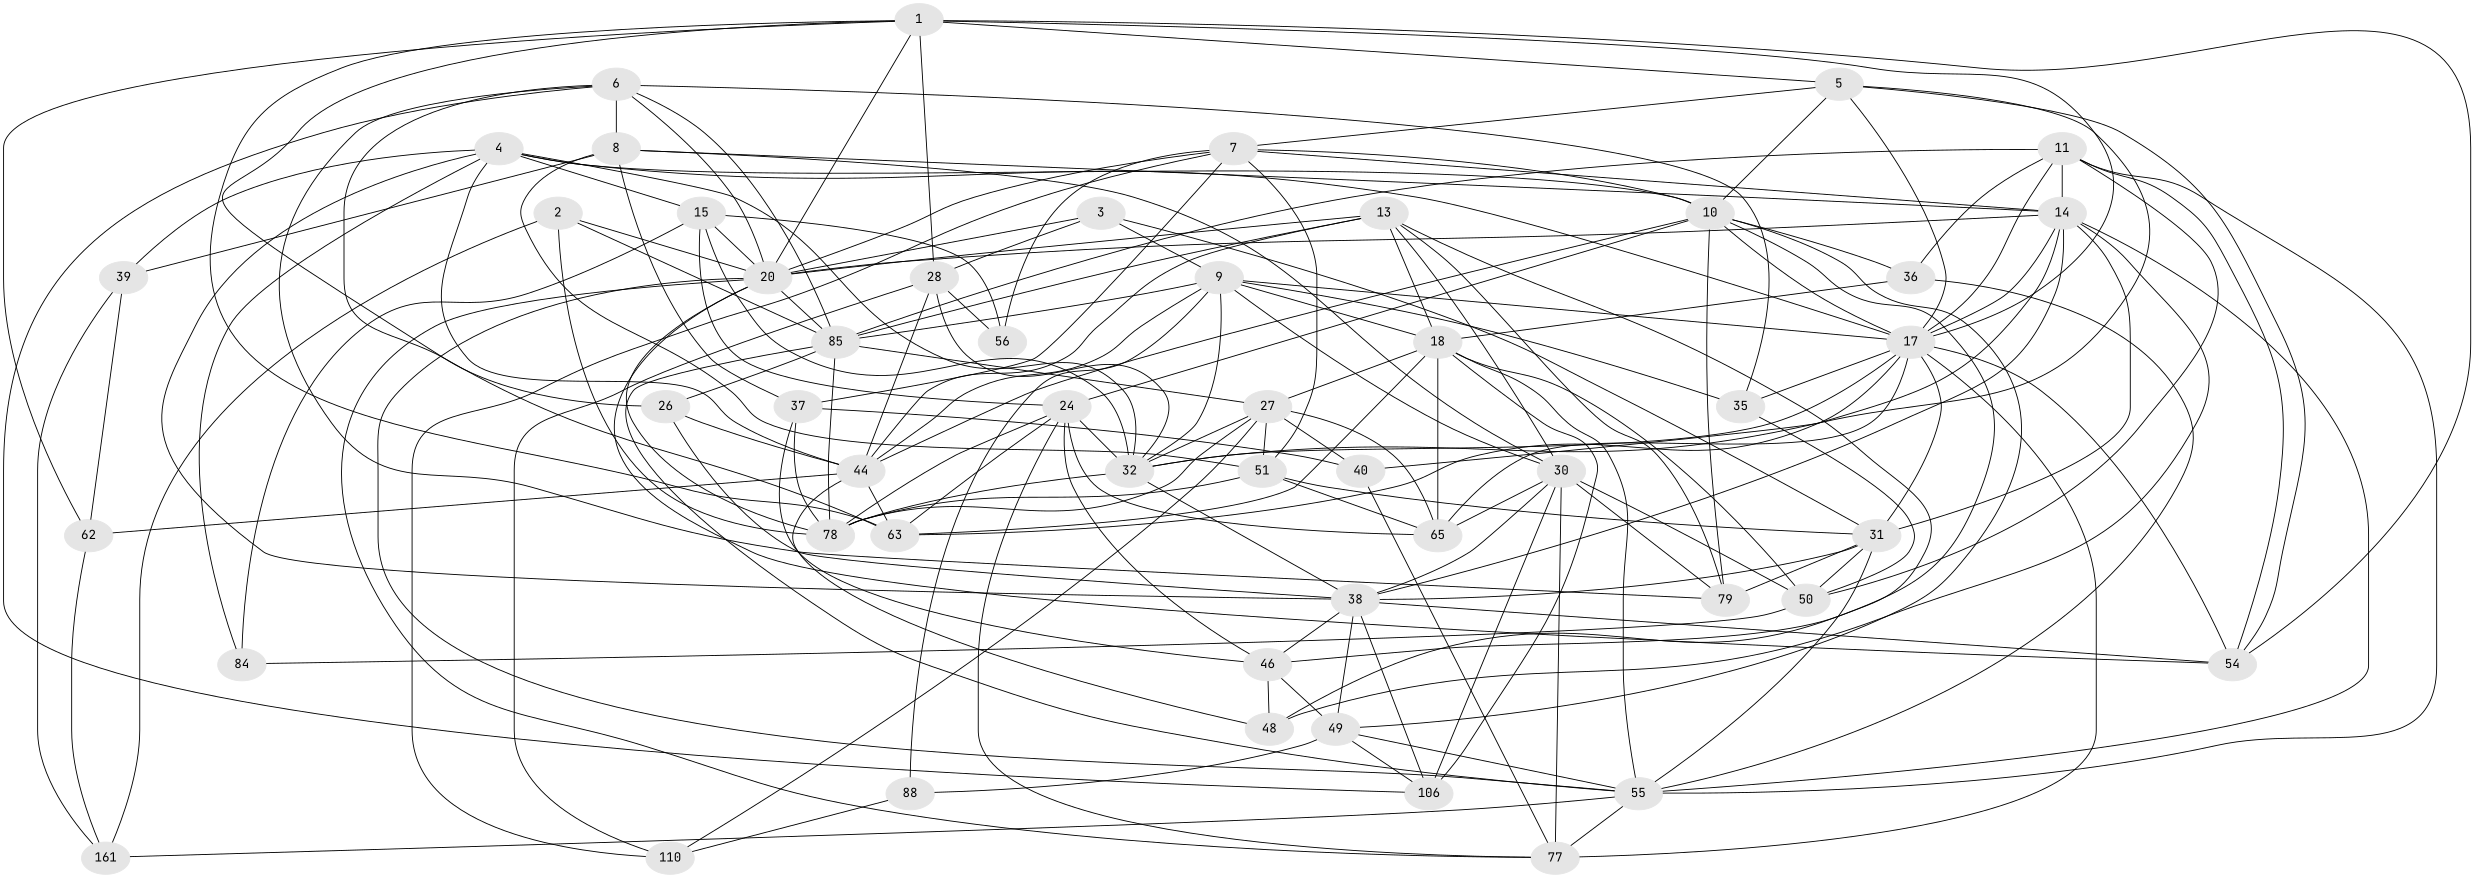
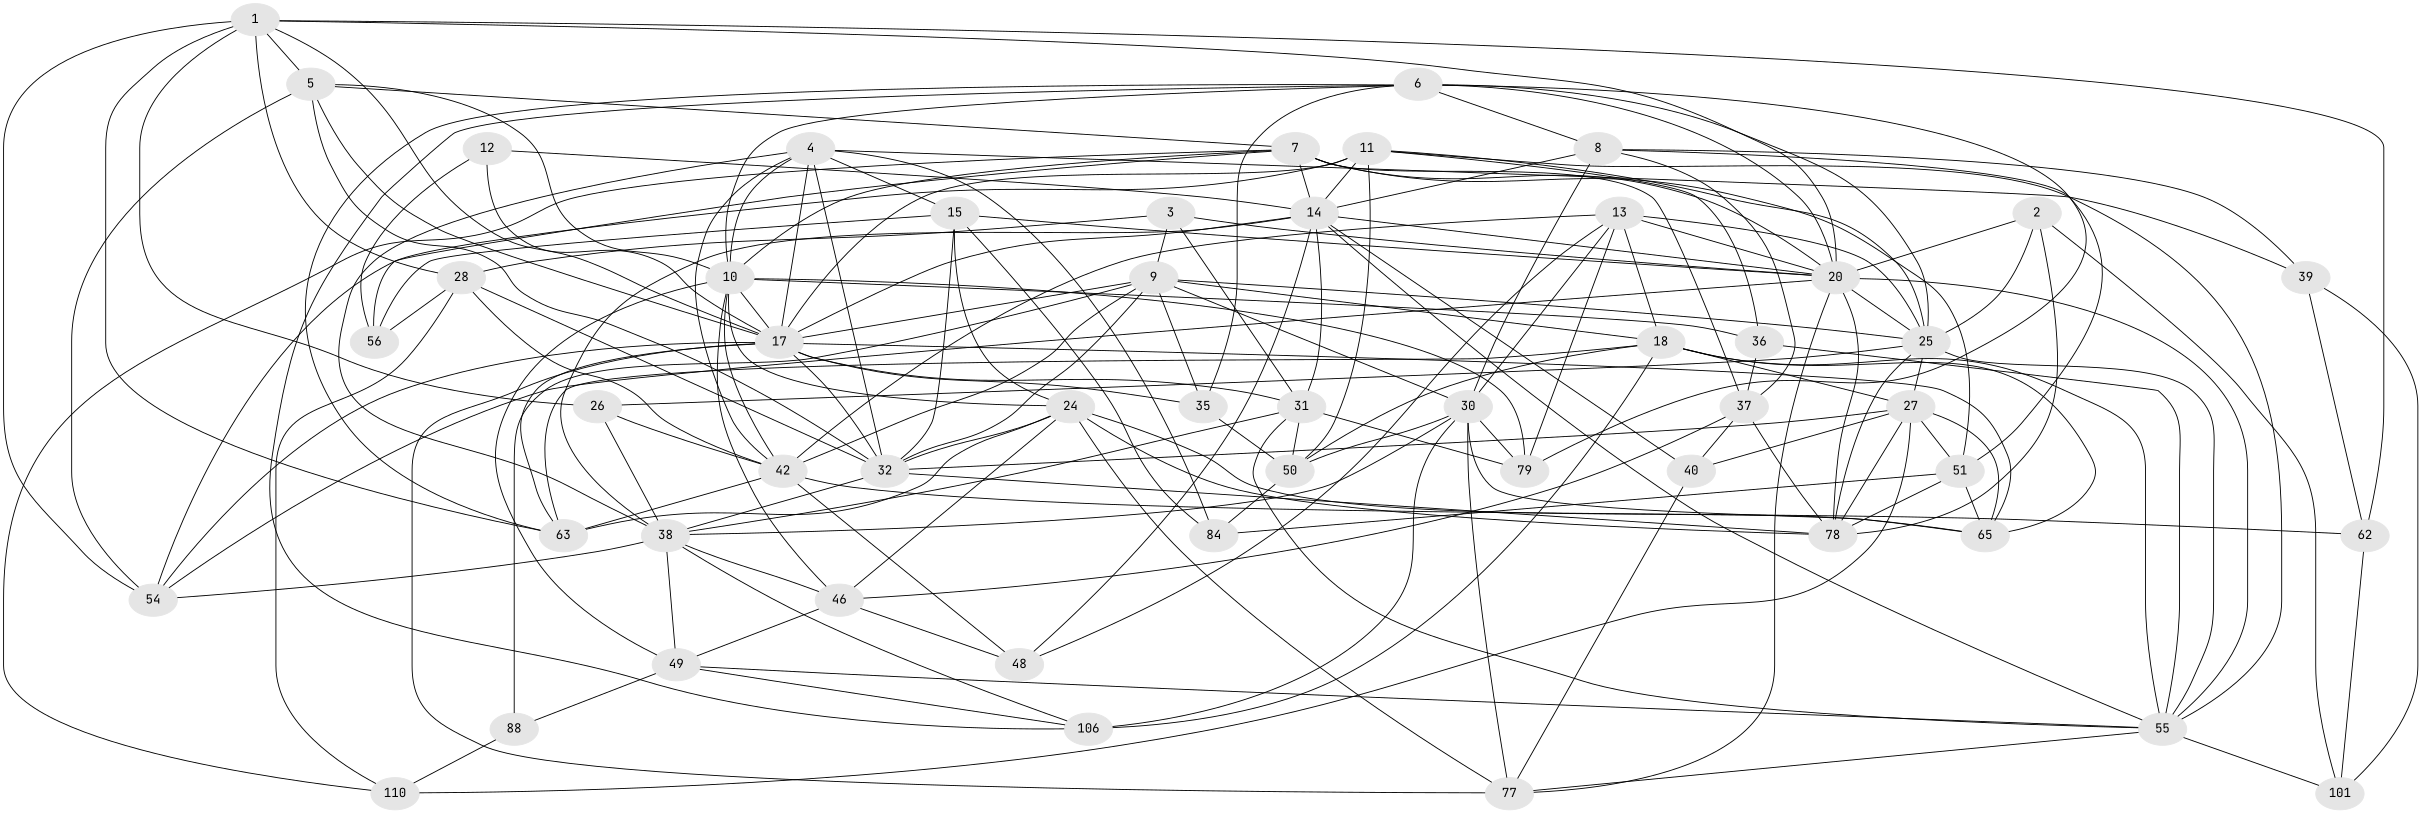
none -> (1011, 102)
none -> (487, 149)
(1674, 310) -> (1752, 374)
(836, 342) -> (1926, 342)
(861, 471) -> (783, 471)
(1567, 516) -> (1622, 501)
(106, 858) -> (2340, 794)
